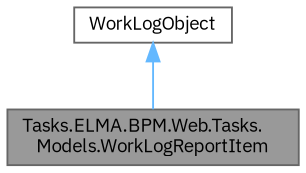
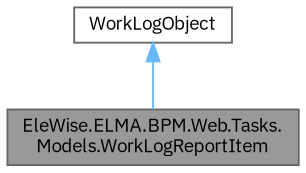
(153, 137) -> (153, 137)
